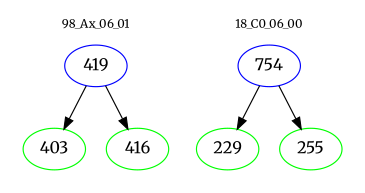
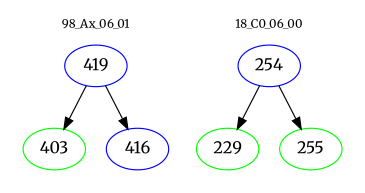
(269, 66) -> (269, 66)
(138, 149) -> (138, 149)
